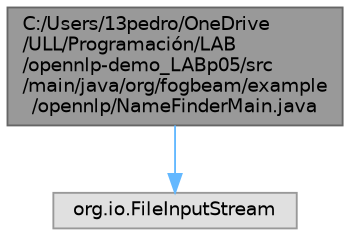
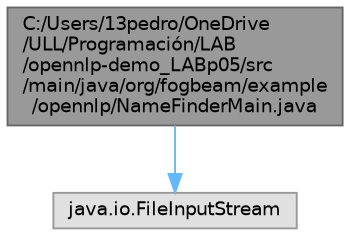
(175, 211) -> (175, 211)
